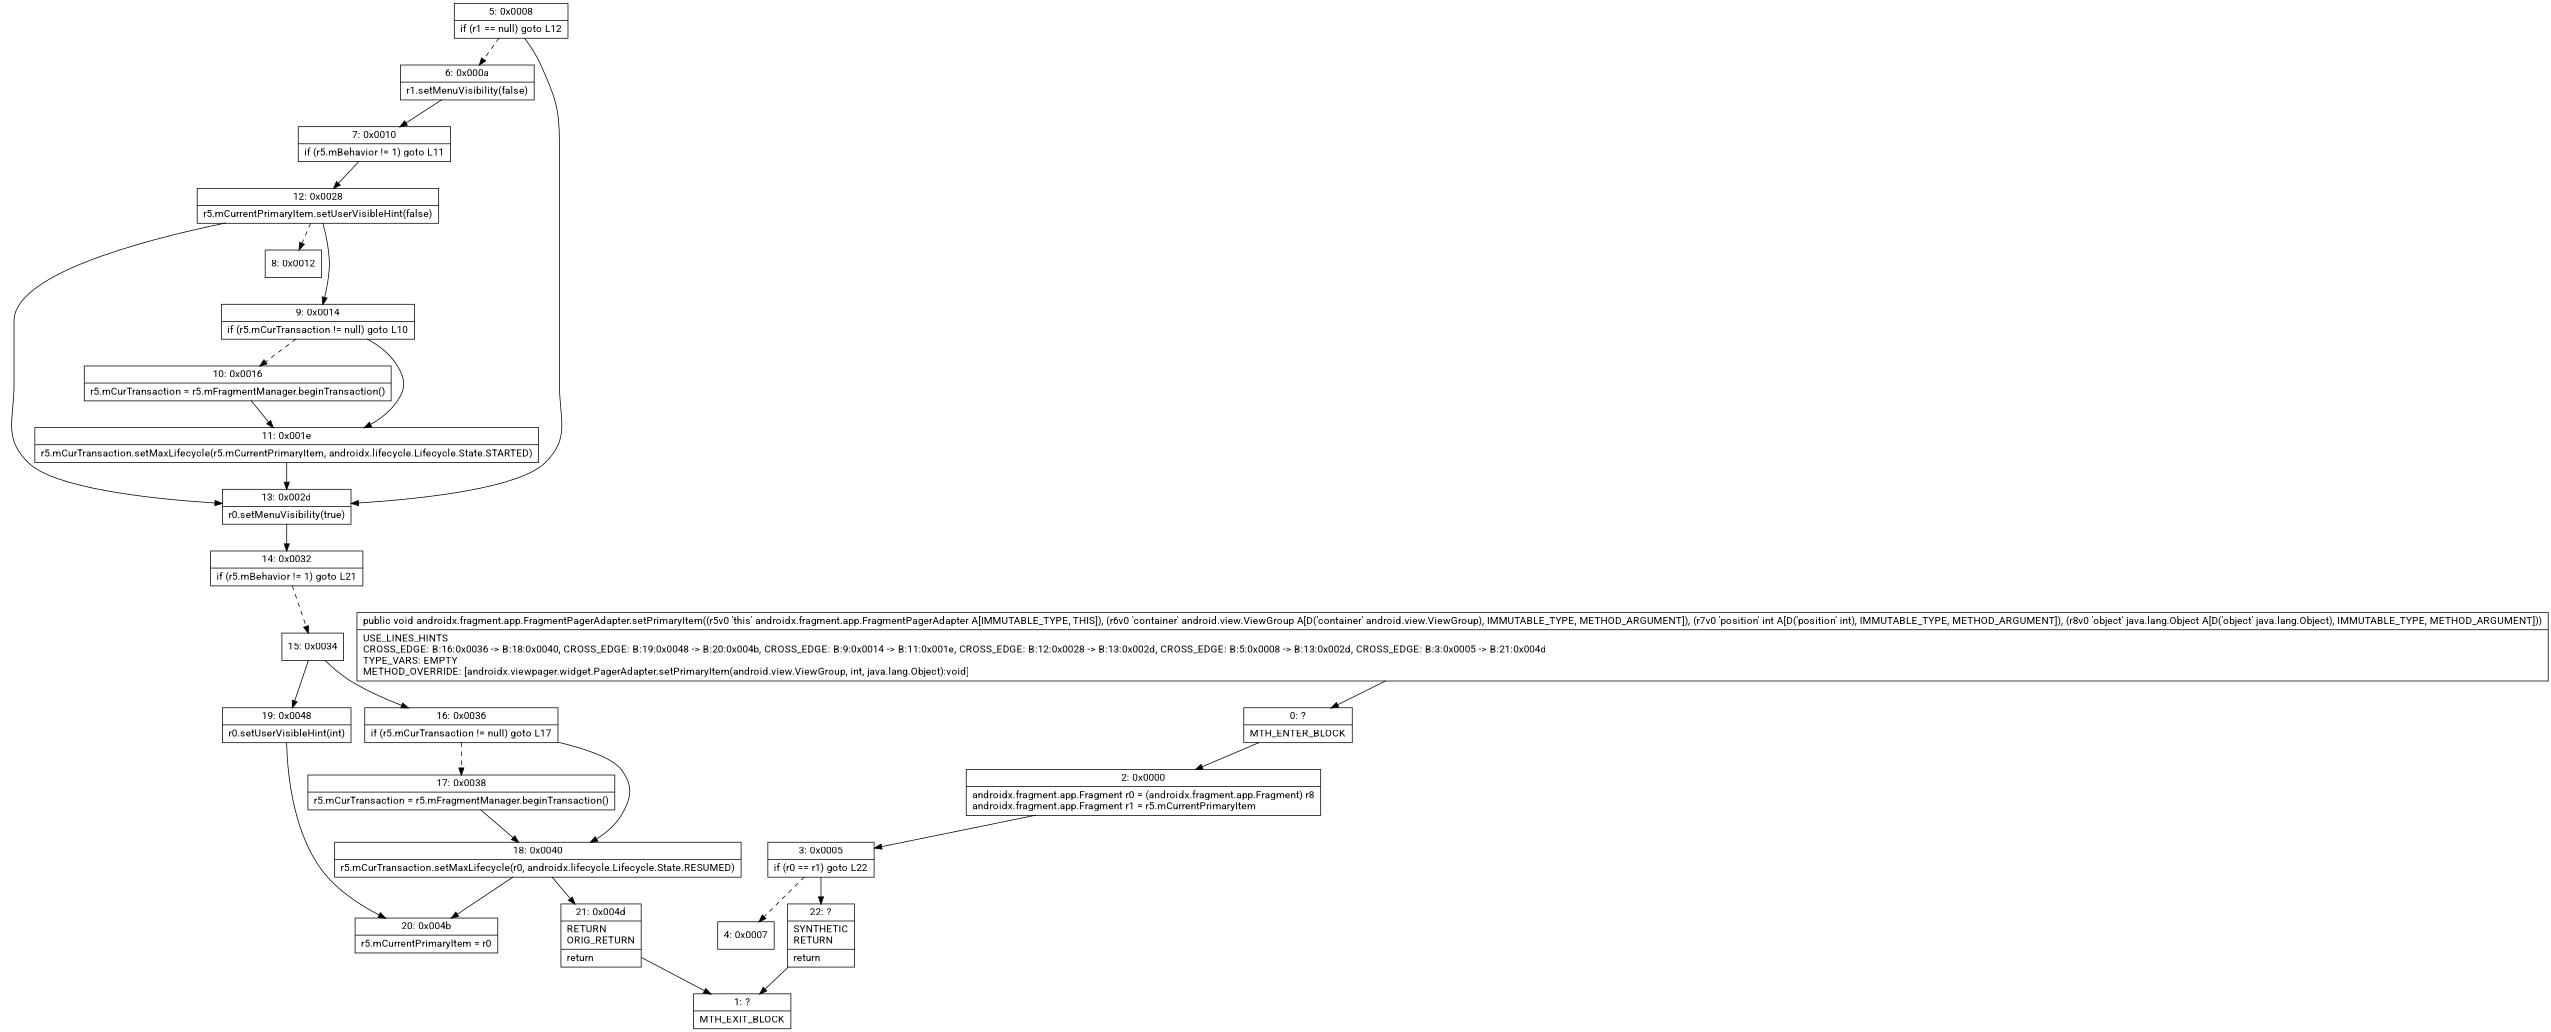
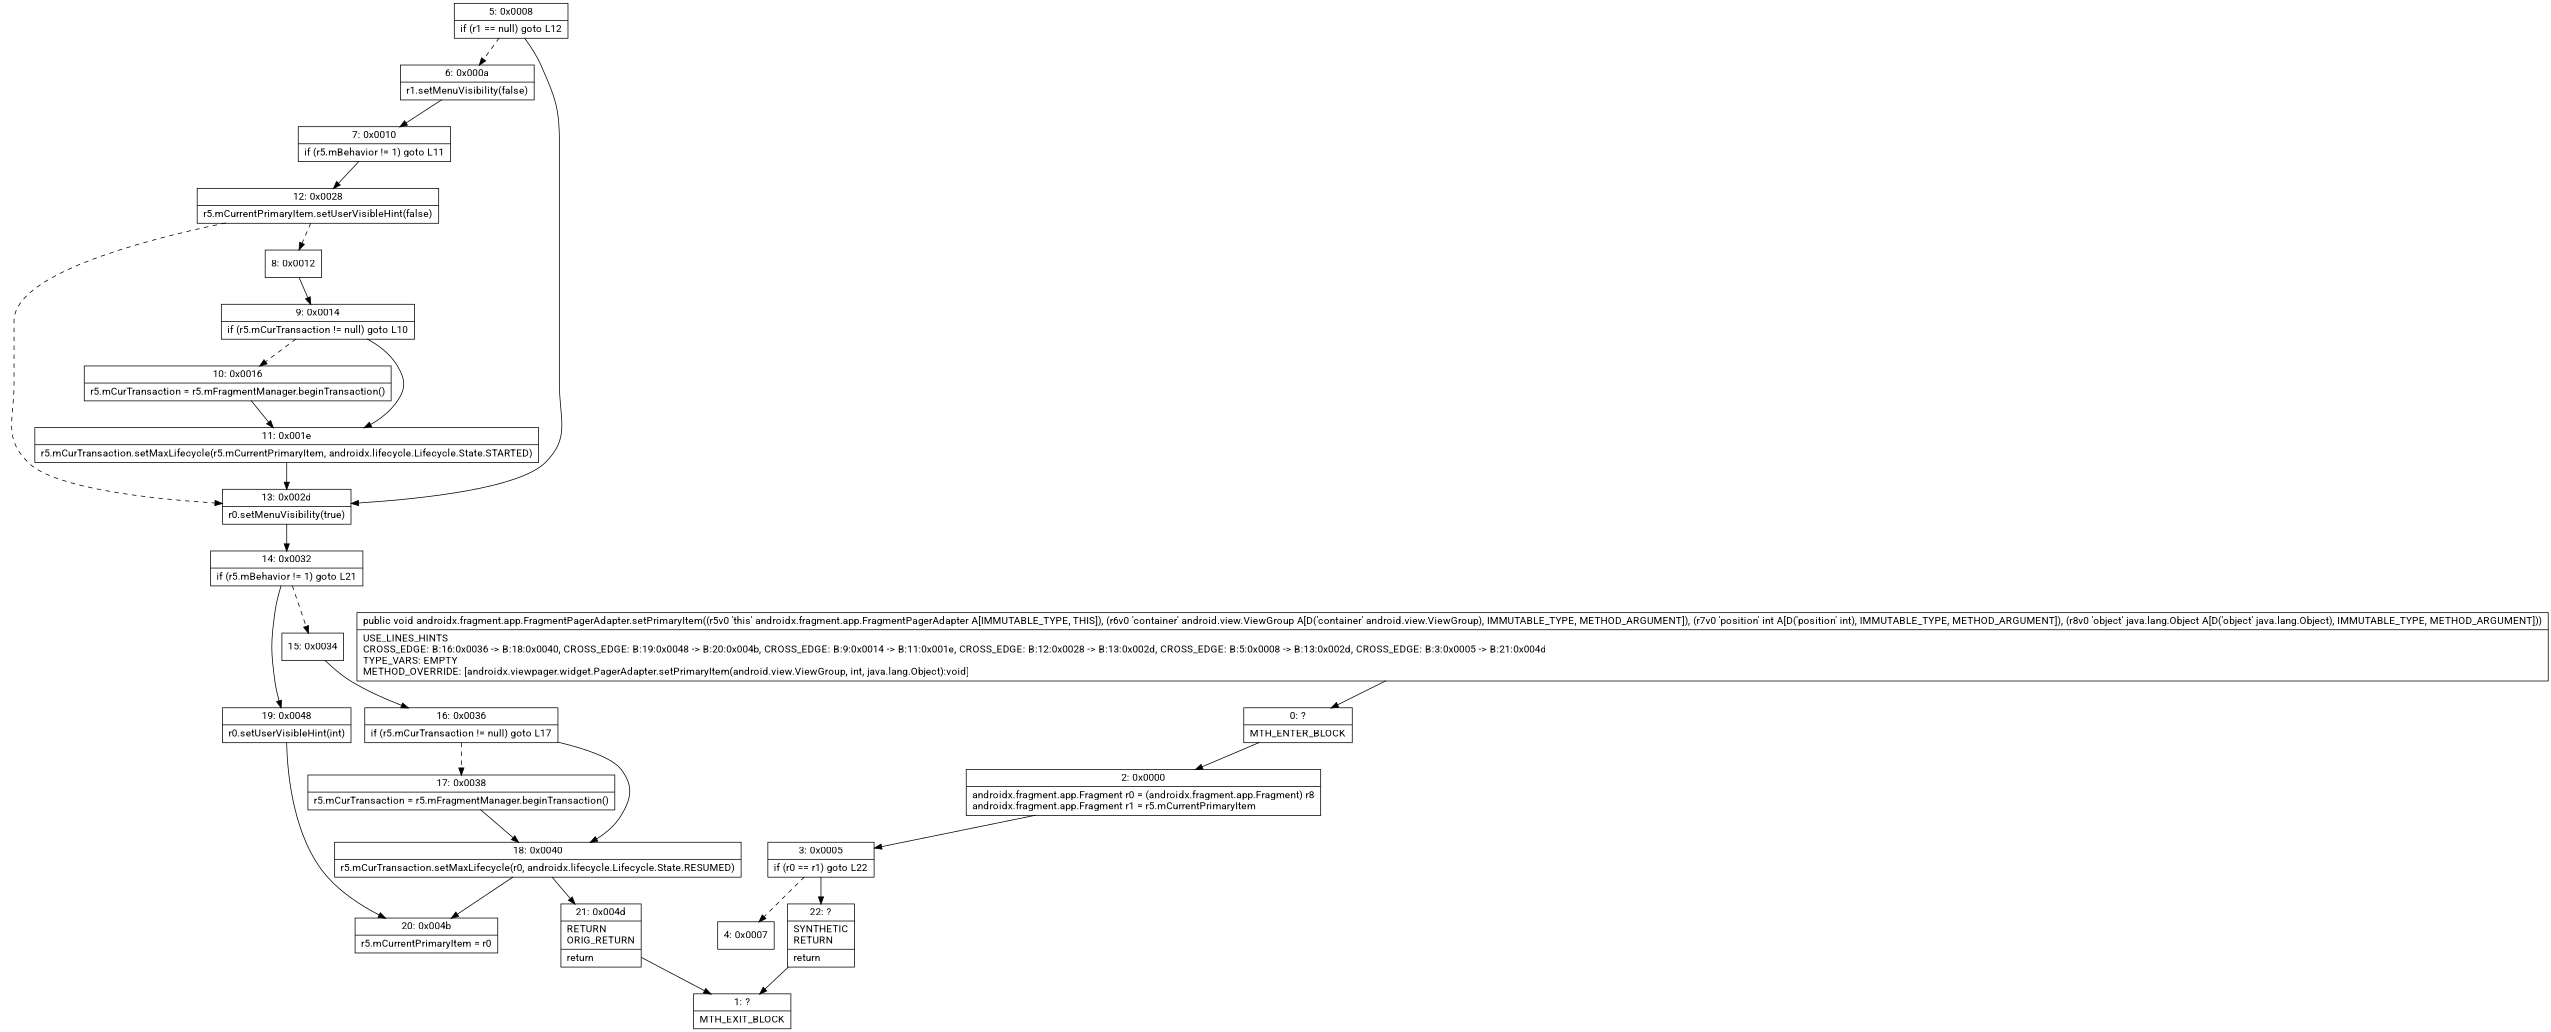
(329, 260) -> (303, 287)
(14, 370) -> (14, 370)
(302, 681) -> (272, 643)
